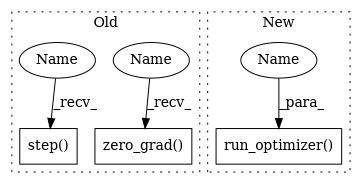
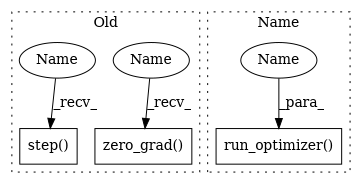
(279, 23) -> (279, 23)
